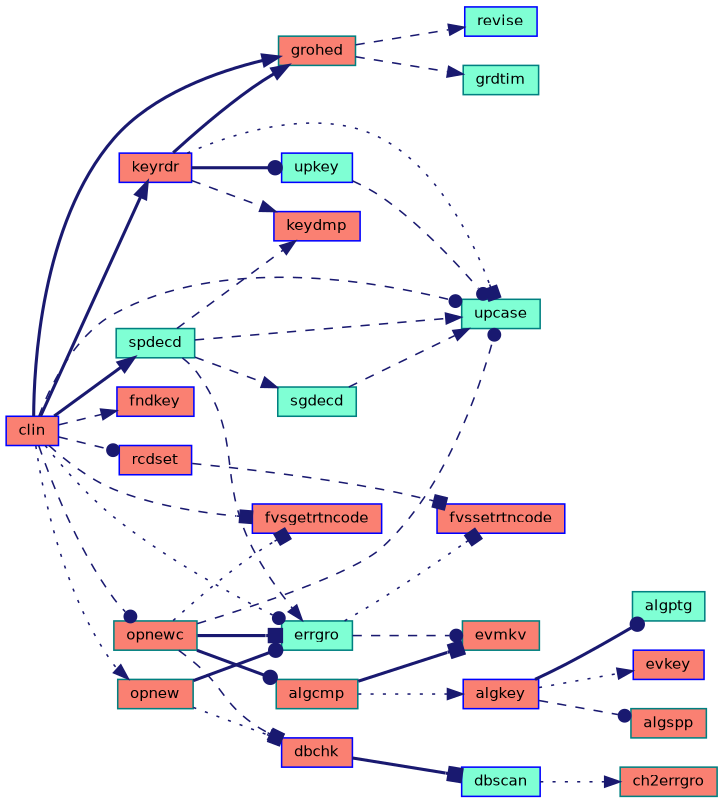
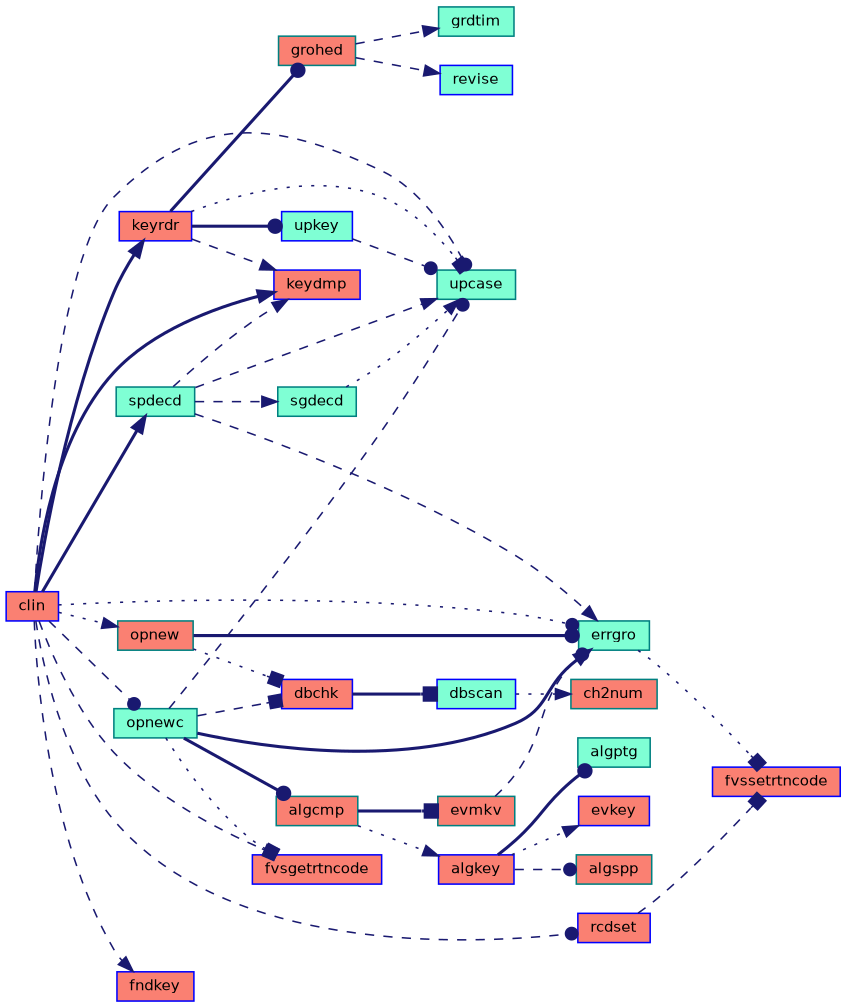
(222, 111) -> (229, 147)
(81, 190) -> (92, 401)
(402, 361) -> (399, 352)
(155, 636) -> (155, 723)
(231, 636) -> (402, 749)
(401, 636) -> (539, 729)
(669, 782) -> (614, 694)
